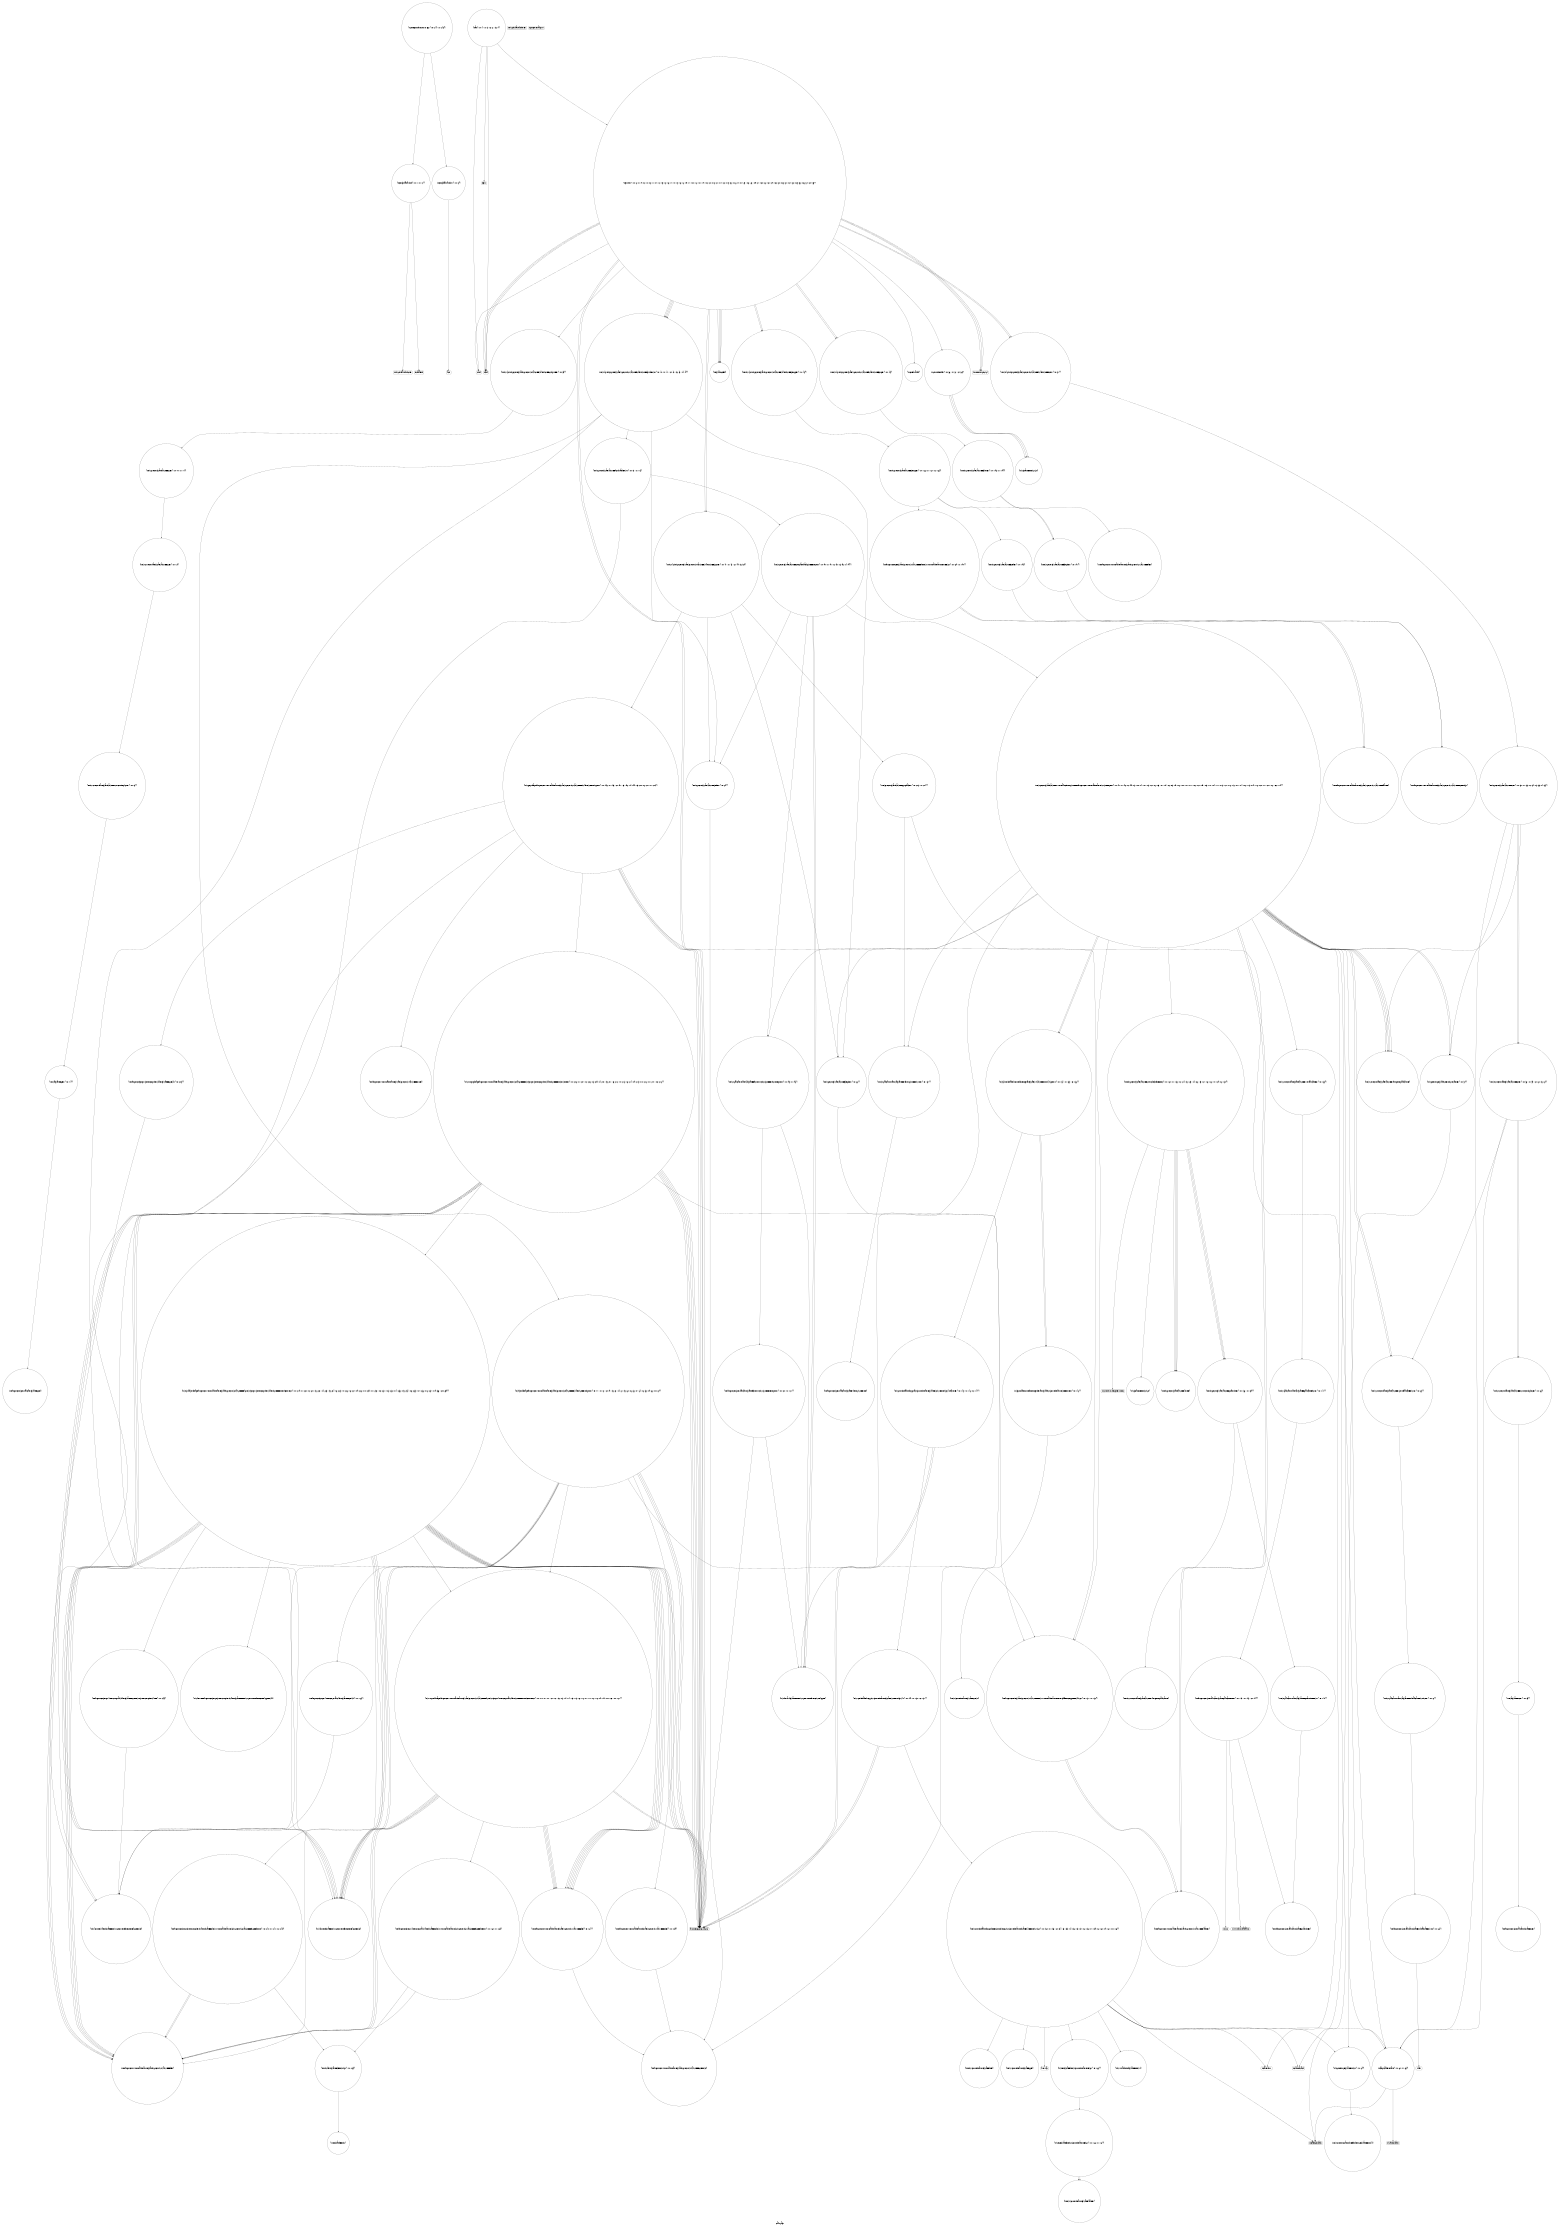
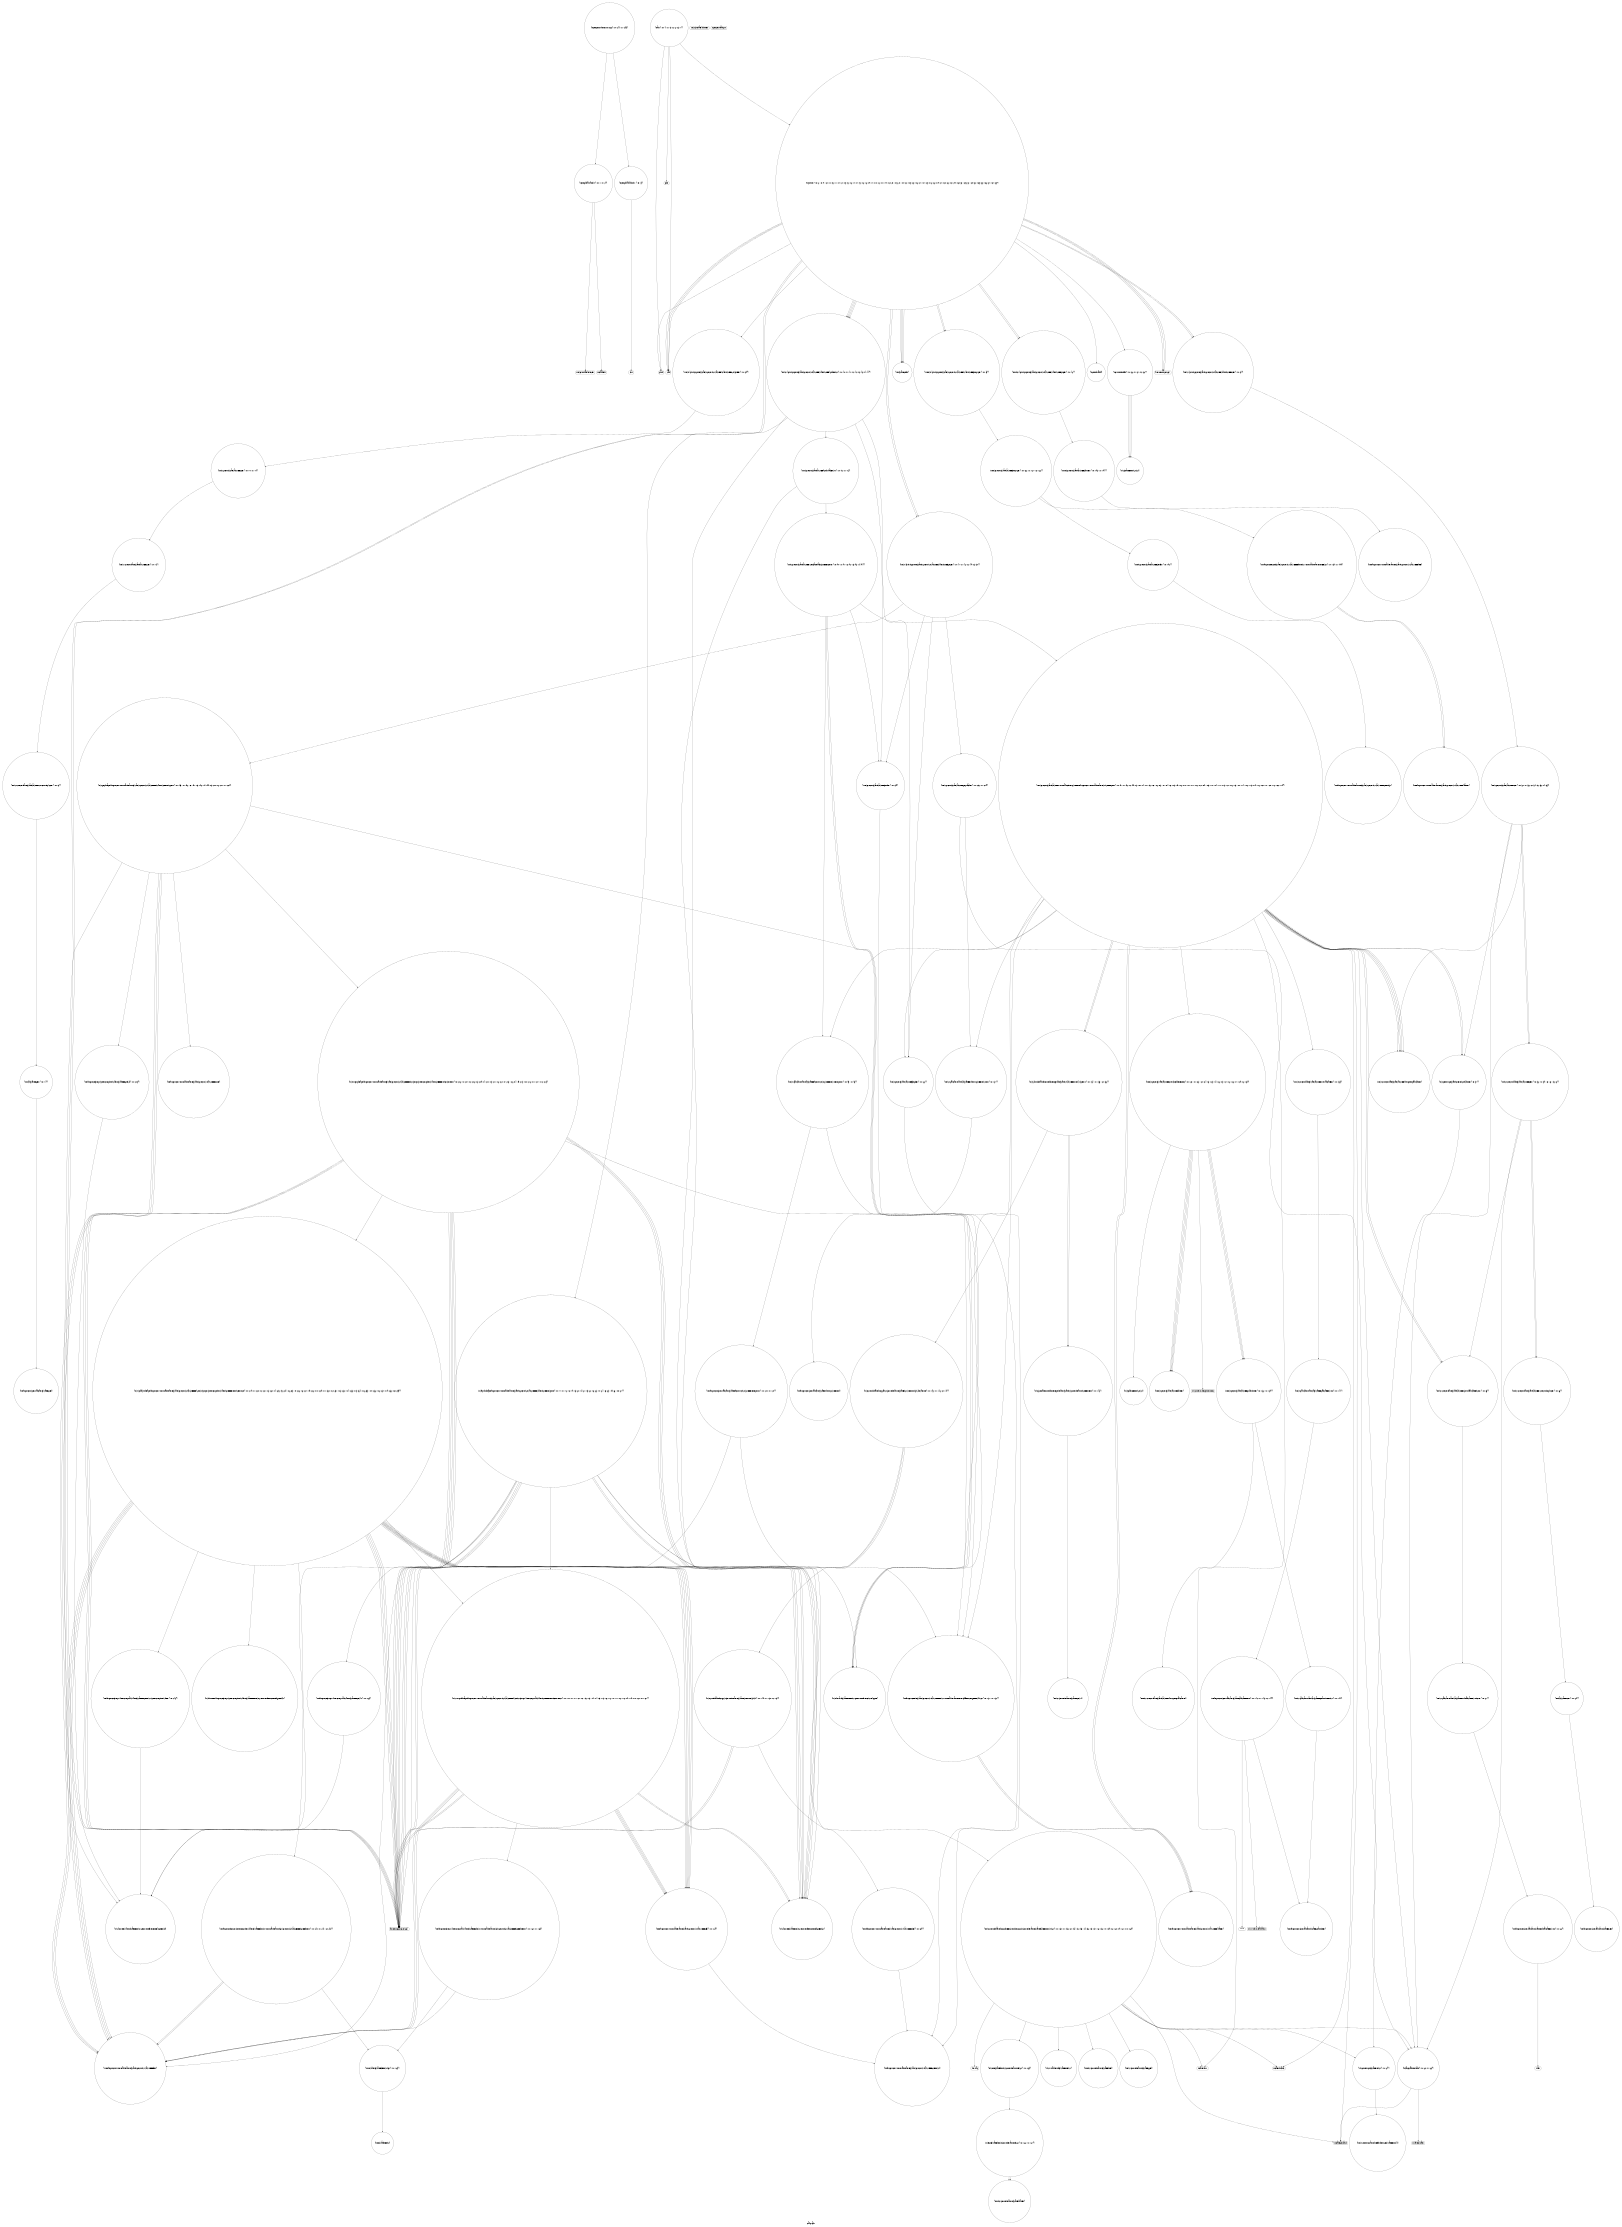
(1060, 565) -> none
